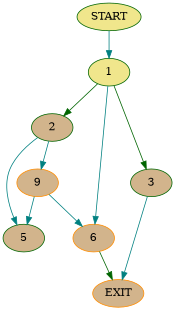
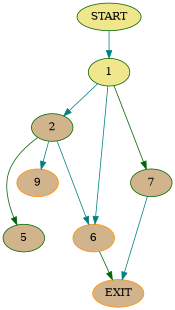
(83, 97) -> (83, 97)
(9, 173) -> (9, 173)
(151, 183) -> (151, 183)
(32, 207) -> none
(63, 208) -> (72, 179)
